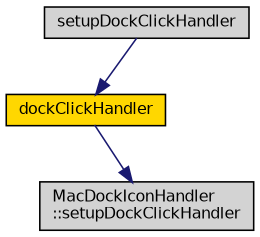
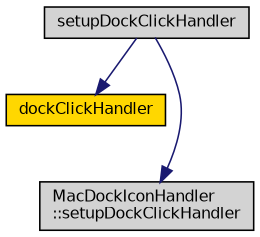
(109, 147) -> (181, 101)
